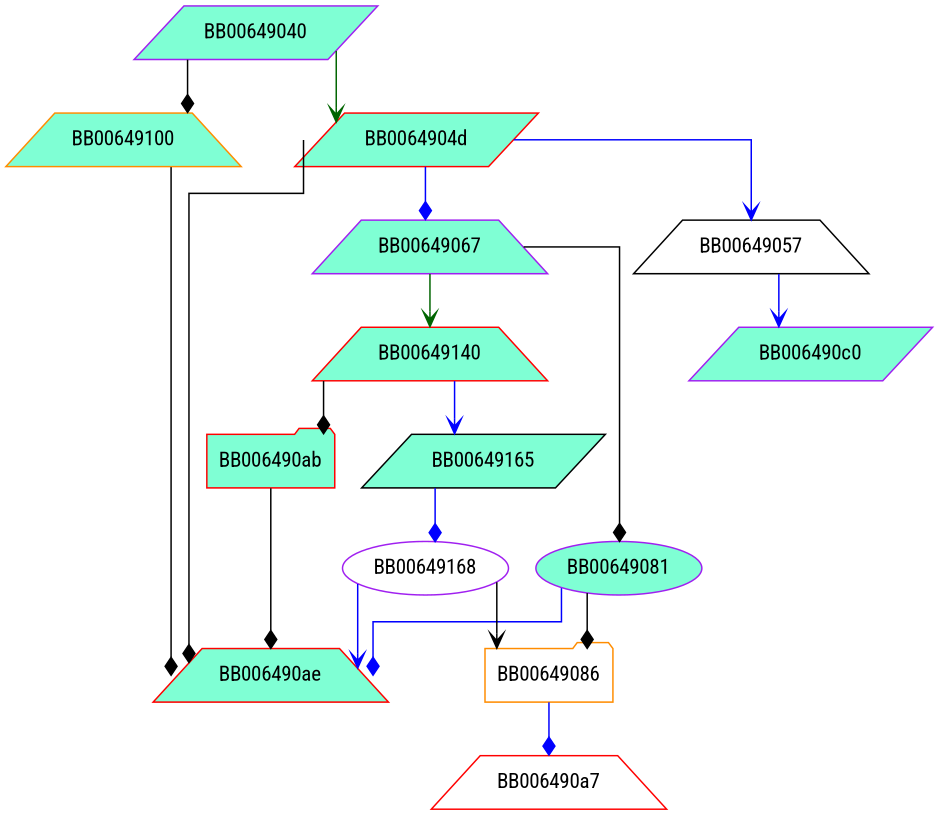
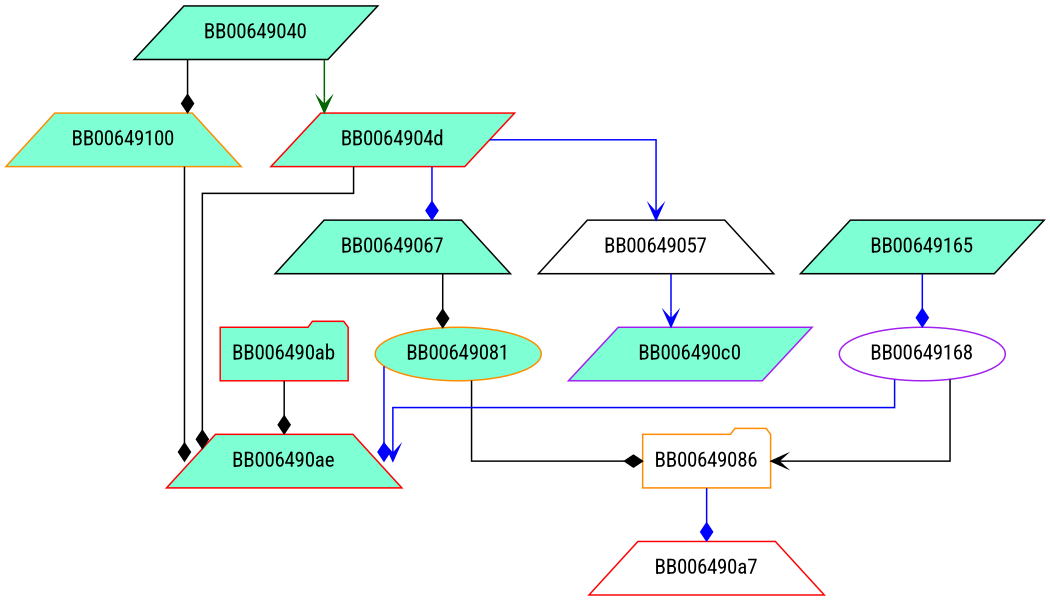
(256, 33) -> (256, 33)
(430, 247) -> (393, 247)
(430, 354) -> none
(619, 568) -> (458, 354)
